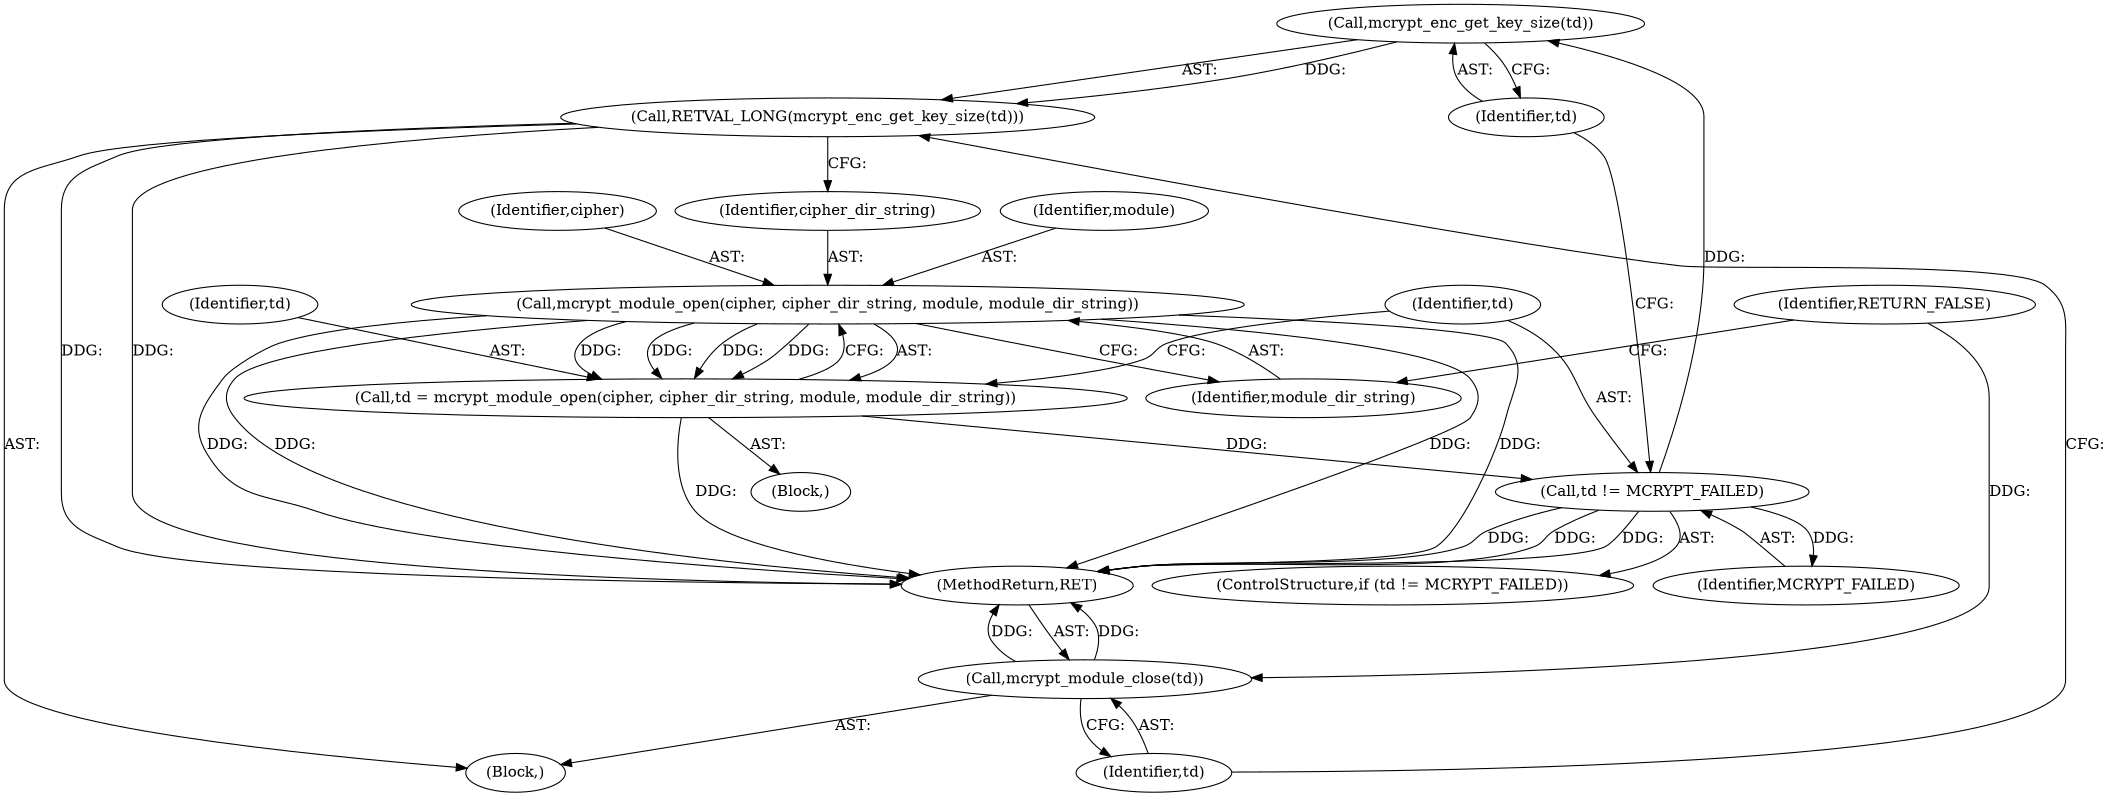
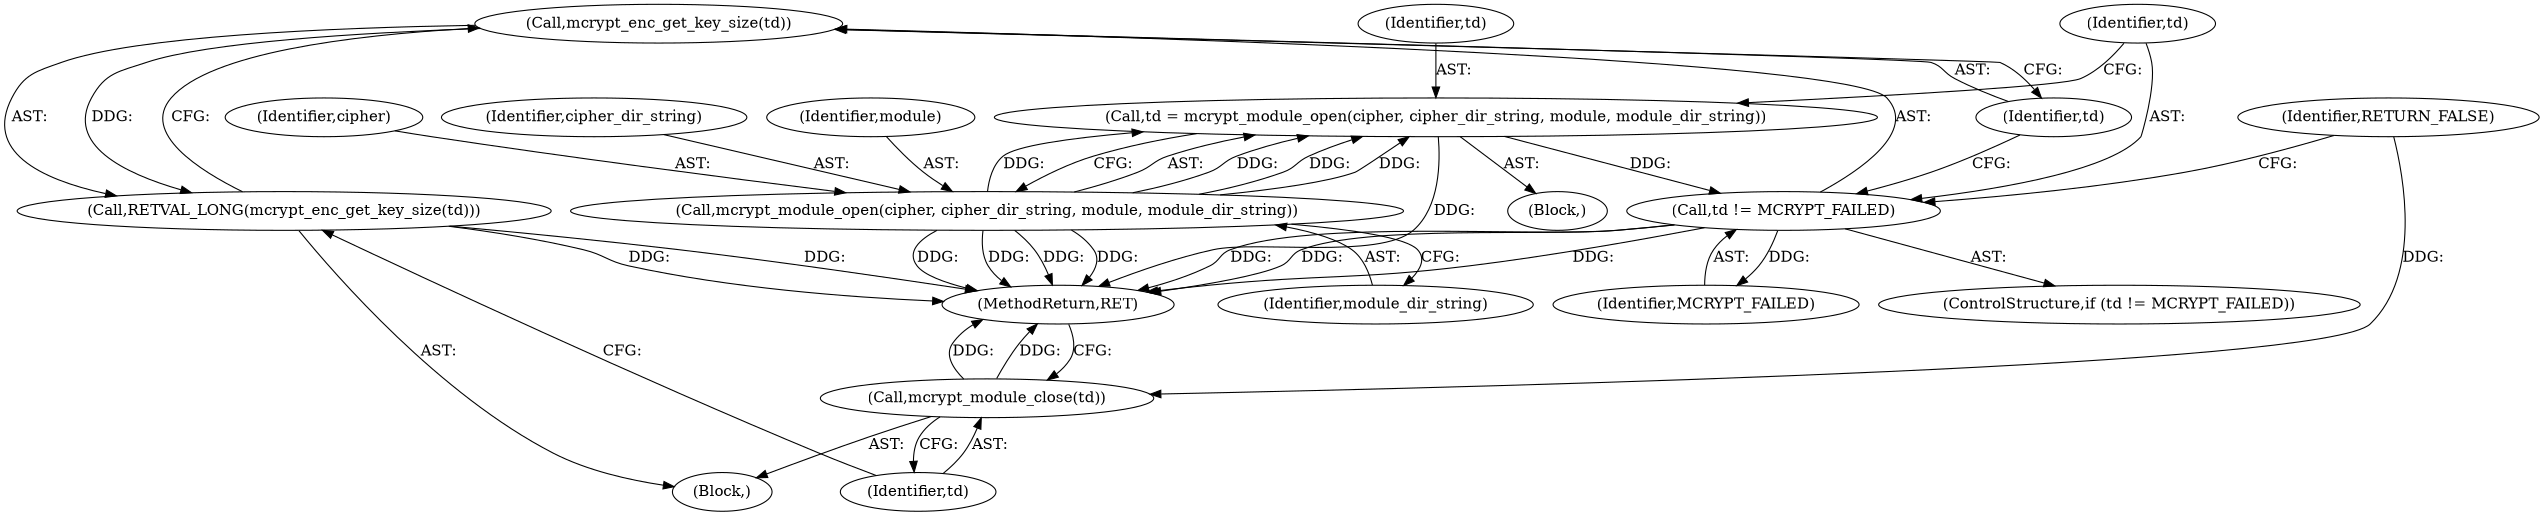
(828, 159) -> (248, 59)
(1727, 258) -> (1916, 117)
(1600, 350) -> (2136, 180)
(1074, 632) -> (1095, 351)
